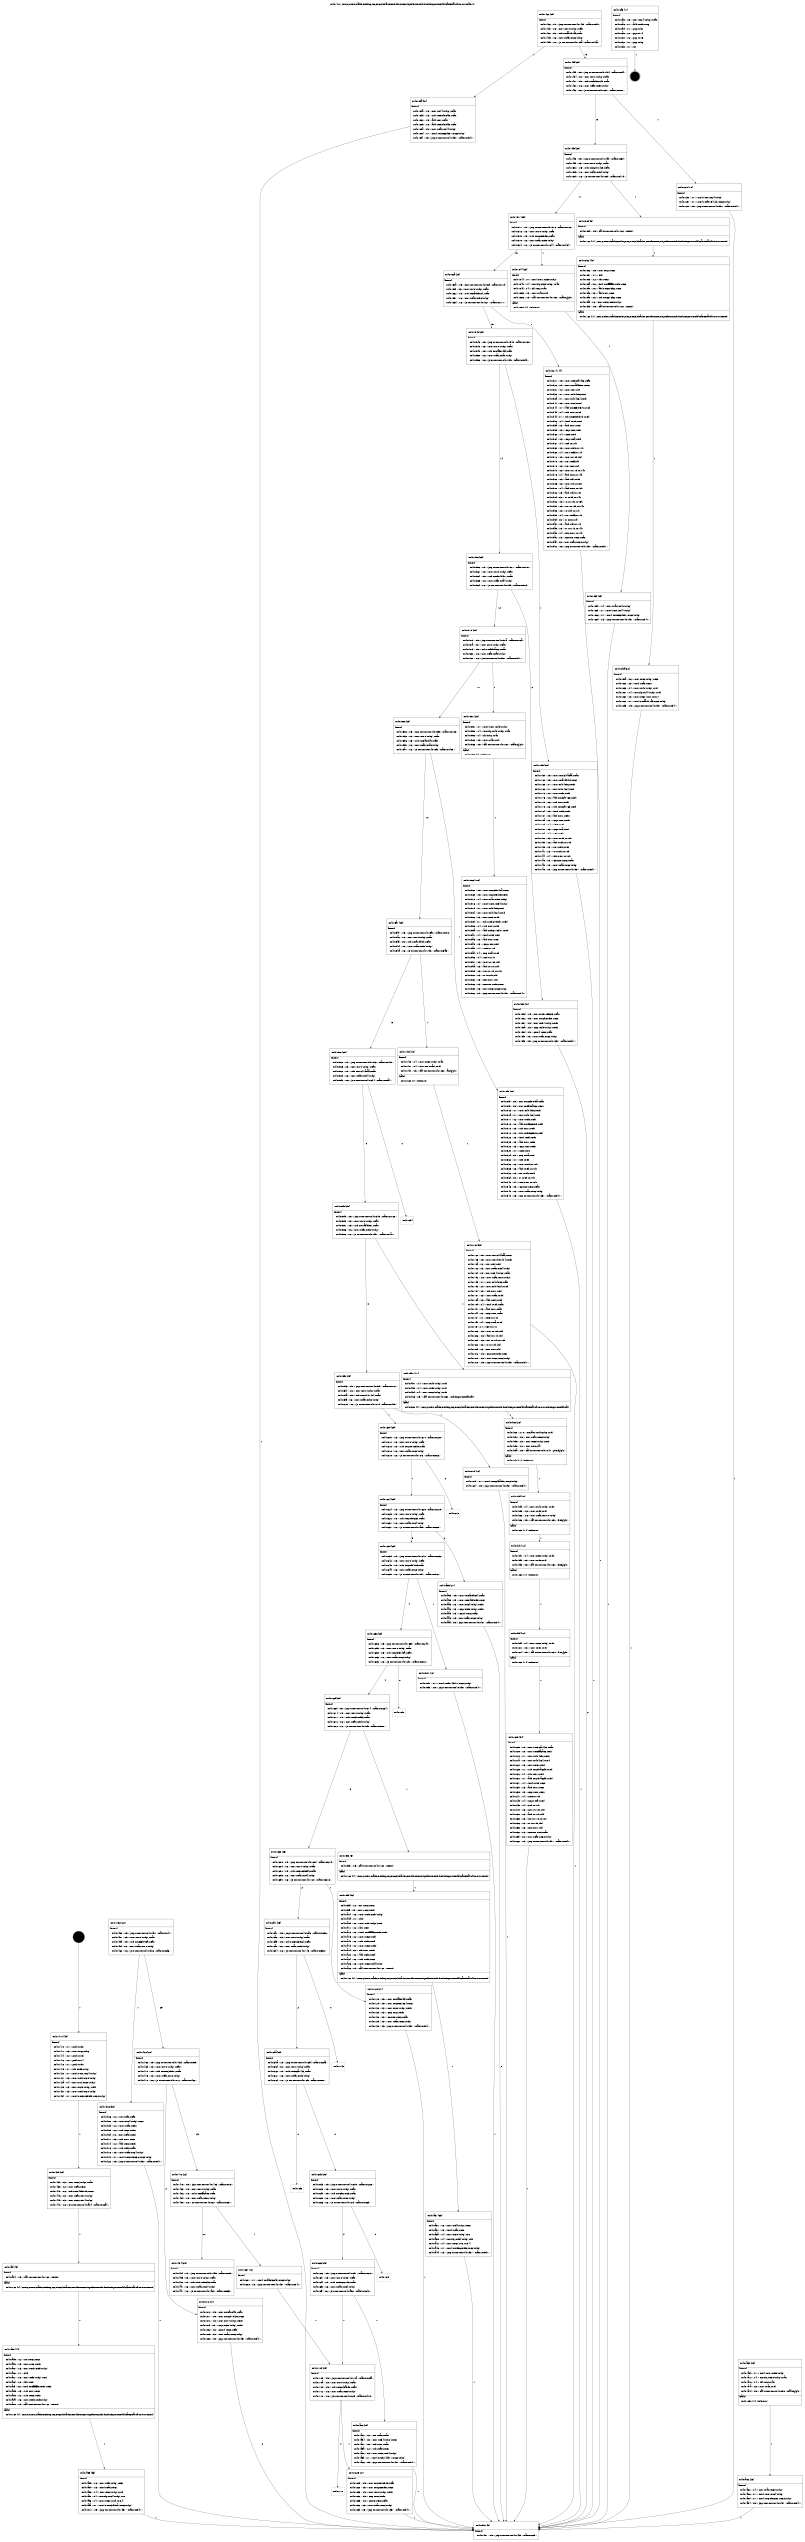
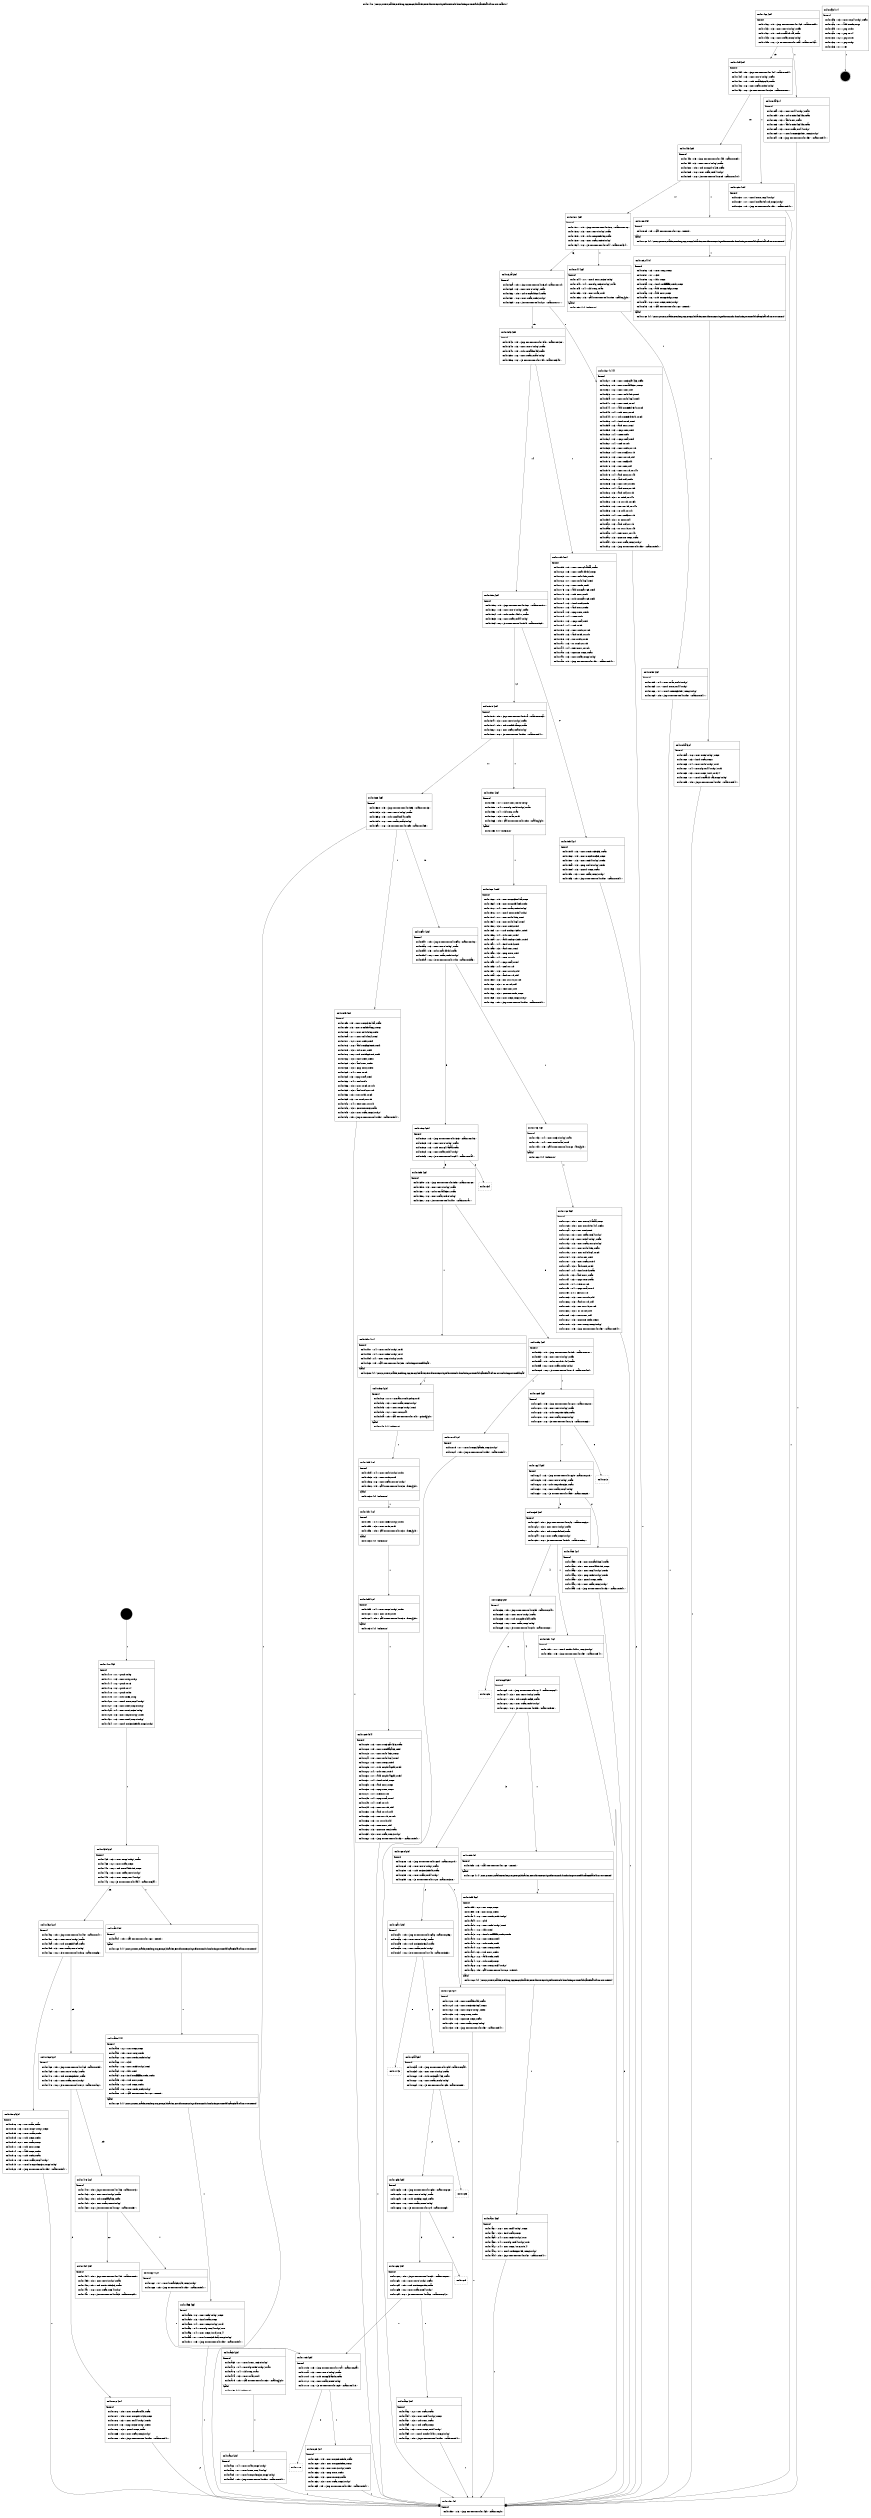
(593, 1719) -> (262, 1763)
none -> (97, 1903)
